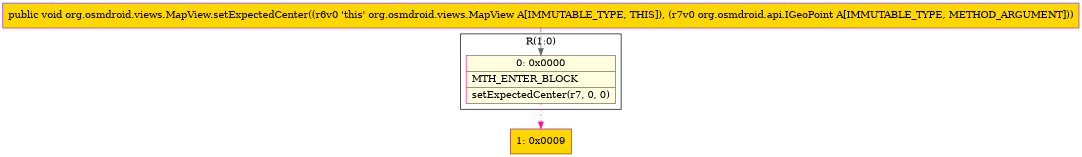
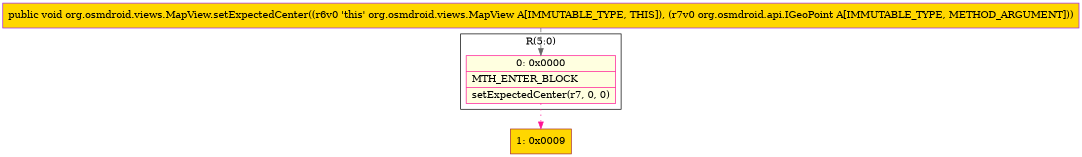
(541, 42) -> (541, 42)
